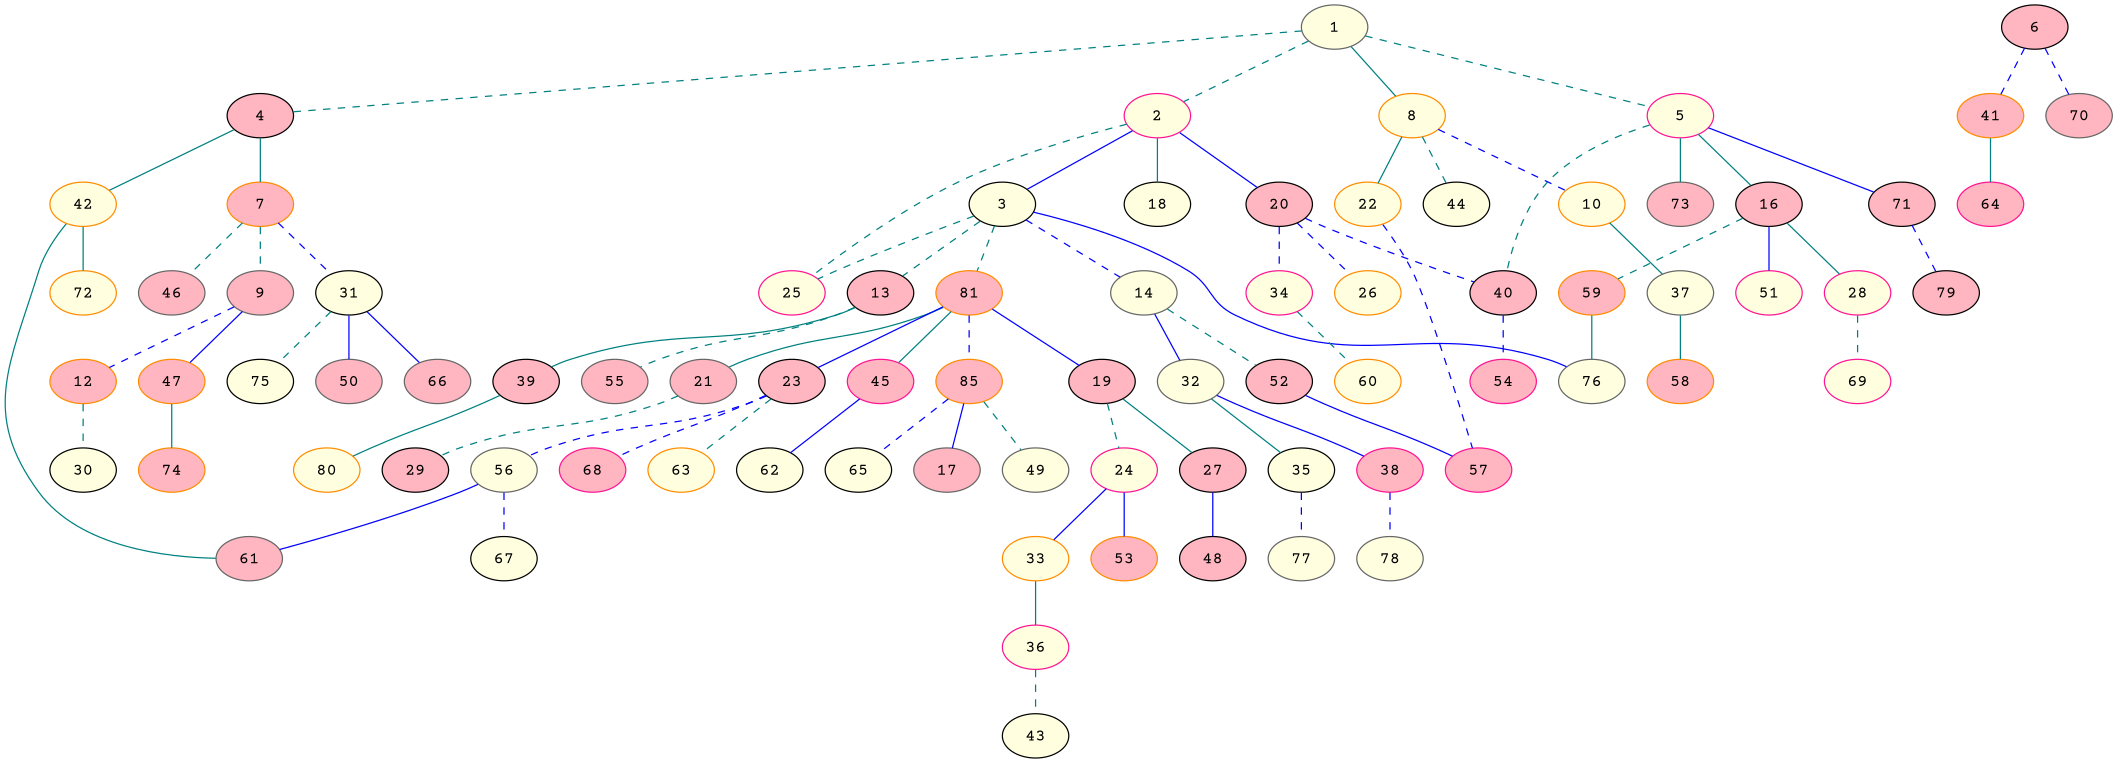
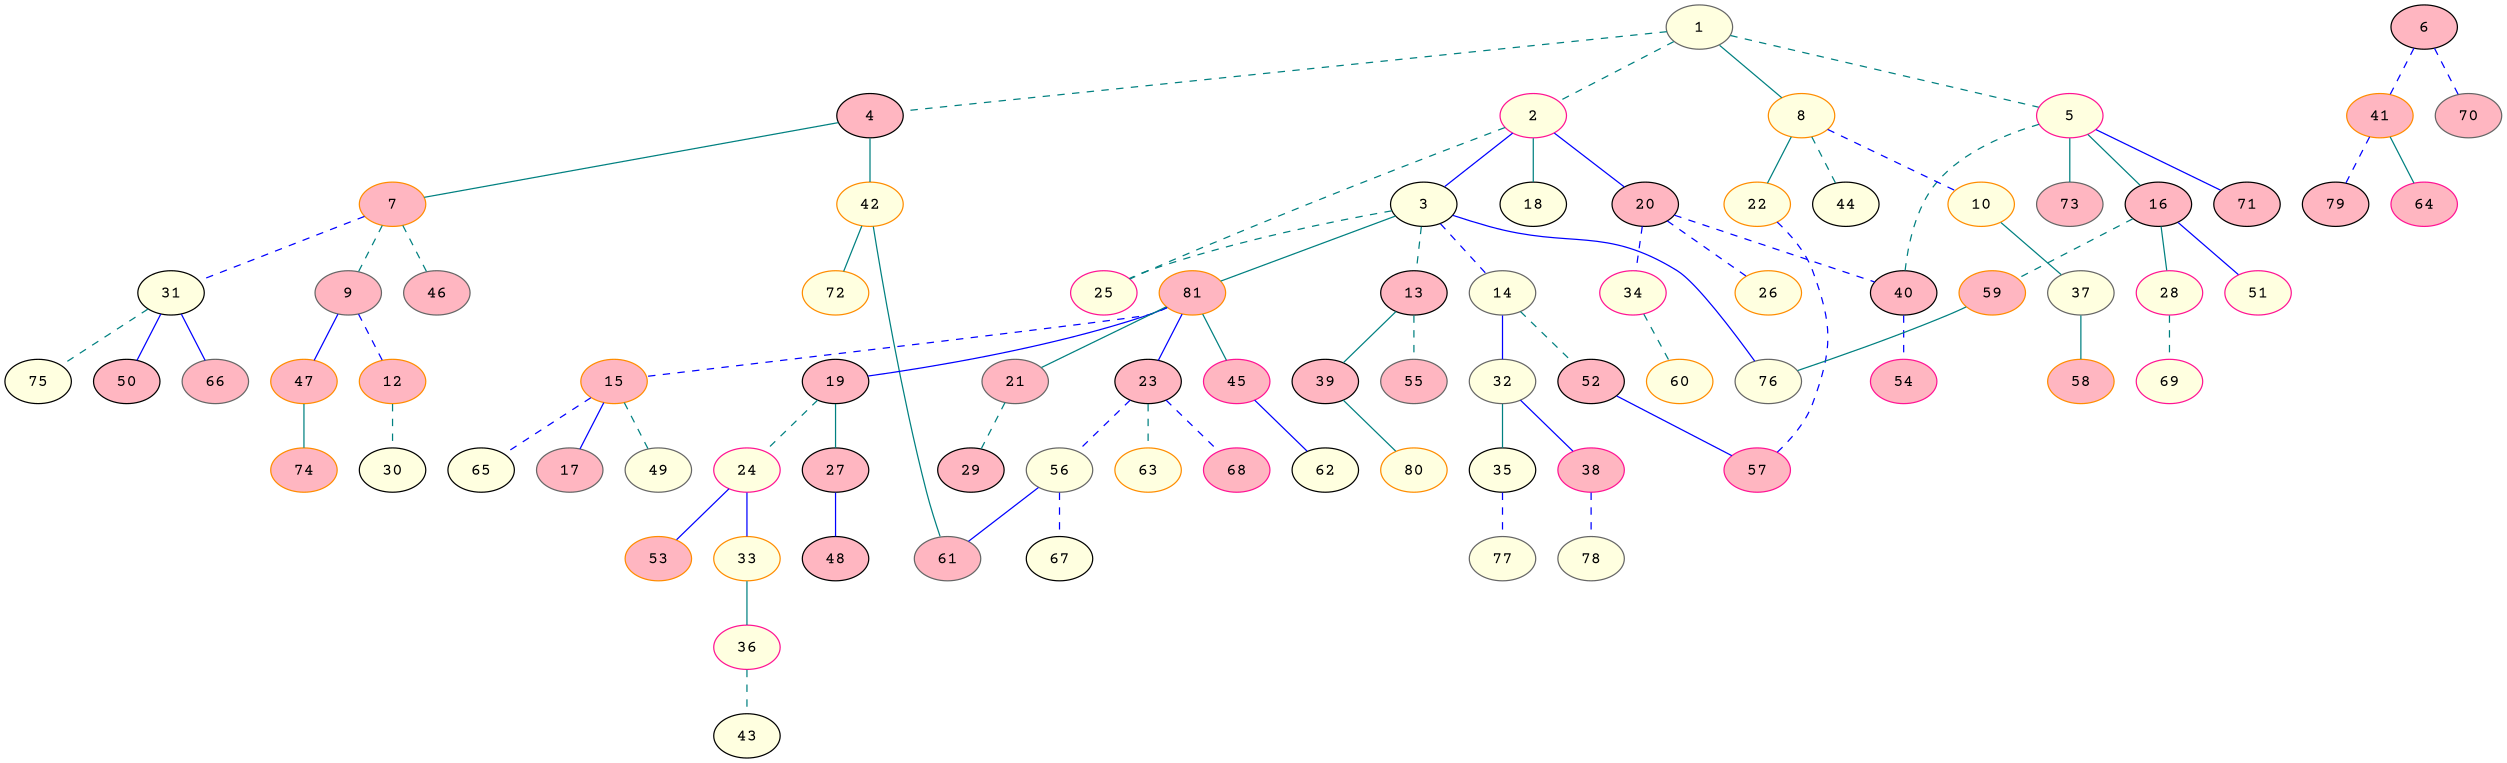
(986, 248) -> (1308, 249)
(1924, 249) -> (2358, 160)
(349, 381) -> (127, 381)
(969, 381) -> (614, 381)
